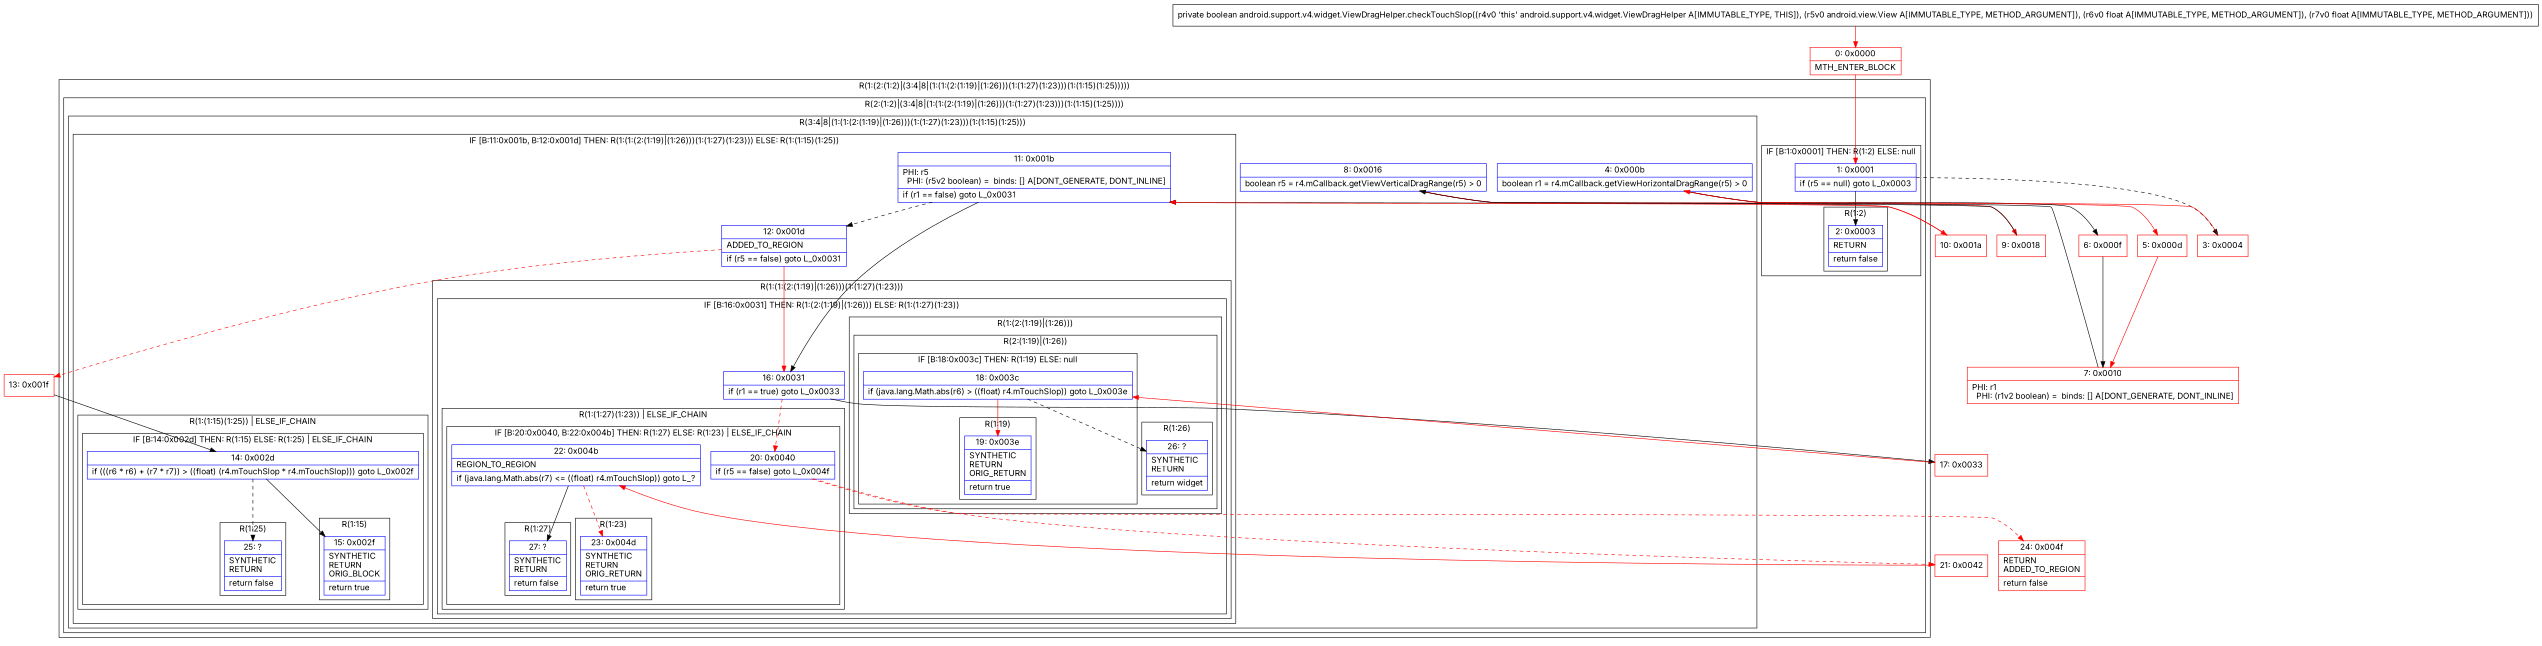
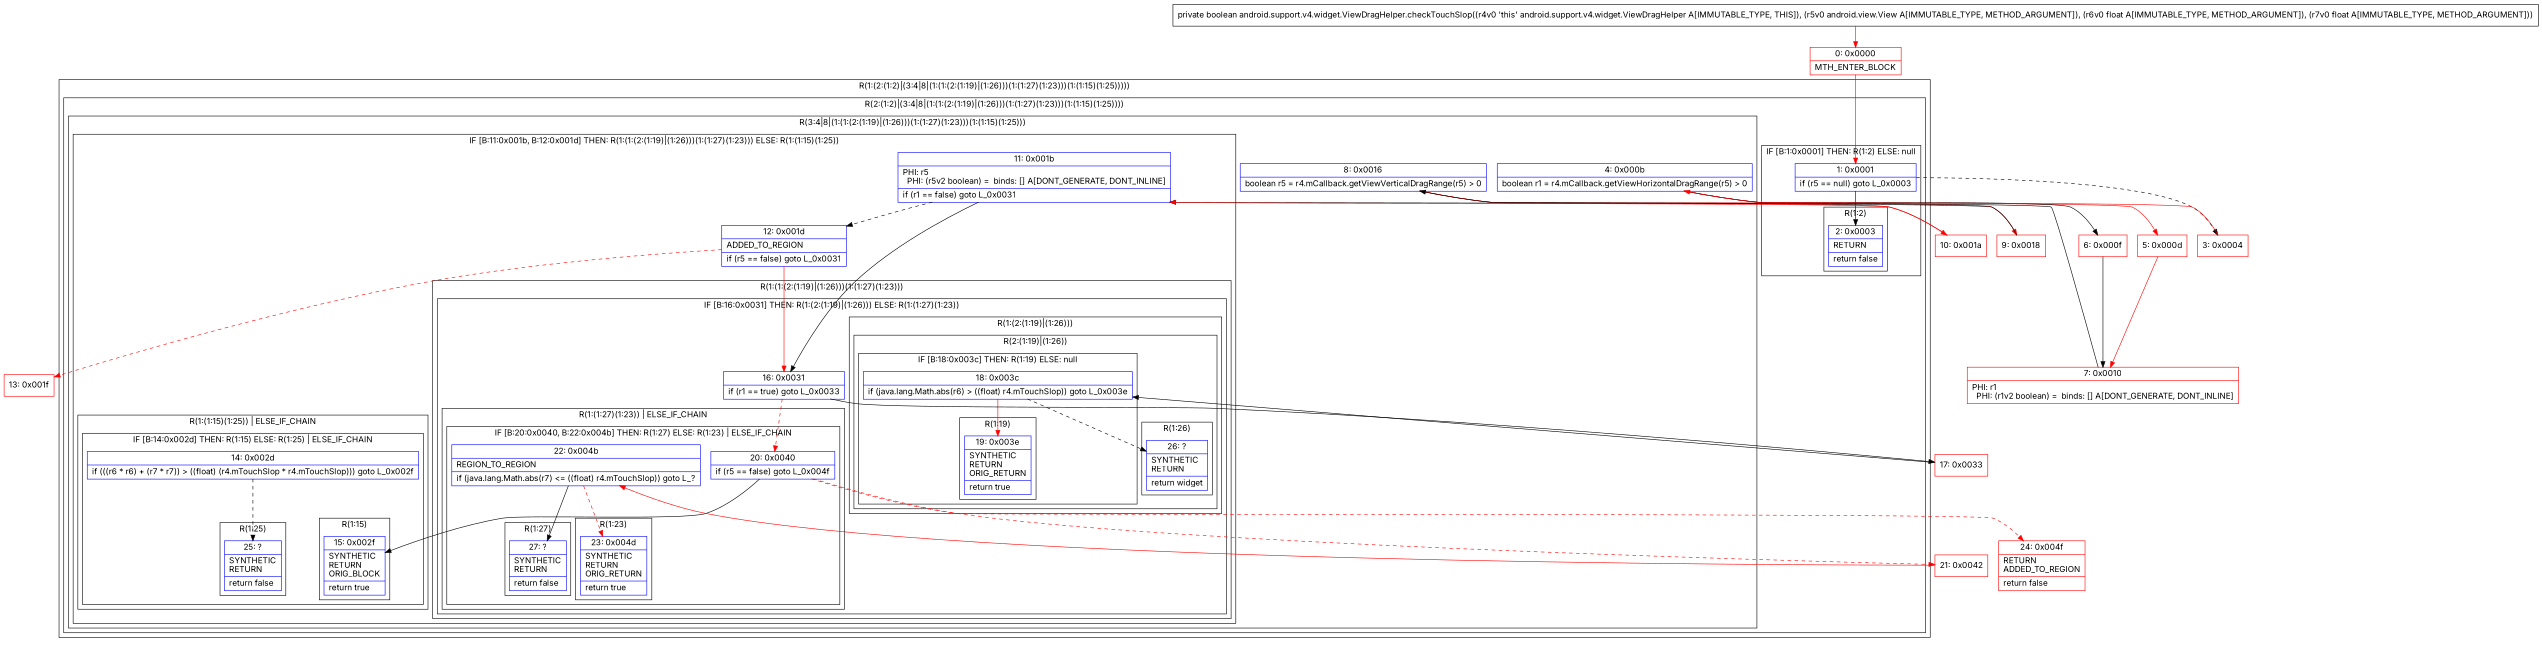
(132, 422) -> none
(1537, 430) -> (1537, 430)
(294, 506) -> (568, 517)
